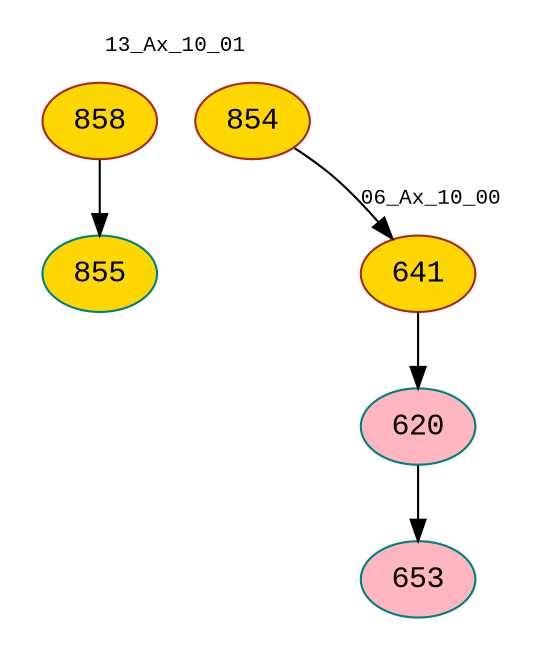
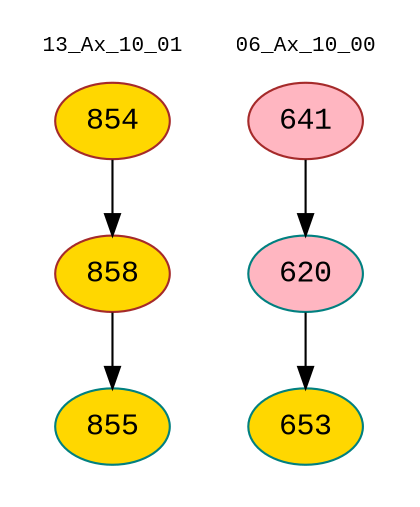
(357, 199) -> (112, 187)
(418, 274) -> (306, 121)
(418, 579) -> (306, 427)
